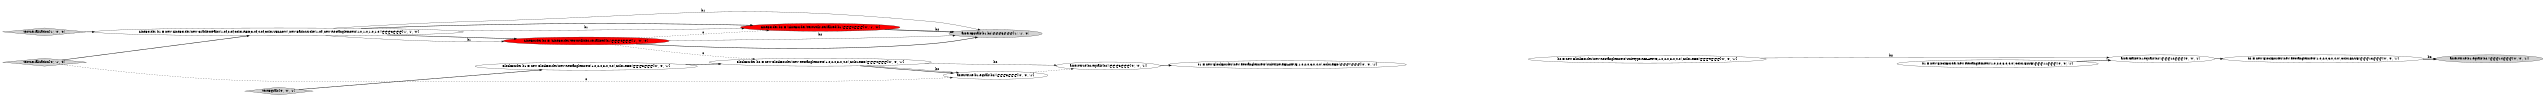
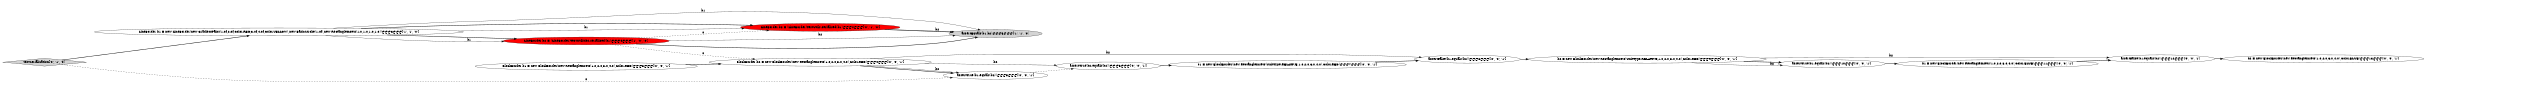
(45, 32) -> none
none -> (1467, 59)
(2489, 59) -> none
none -> (1832, 64)
(279, 91) -> none
